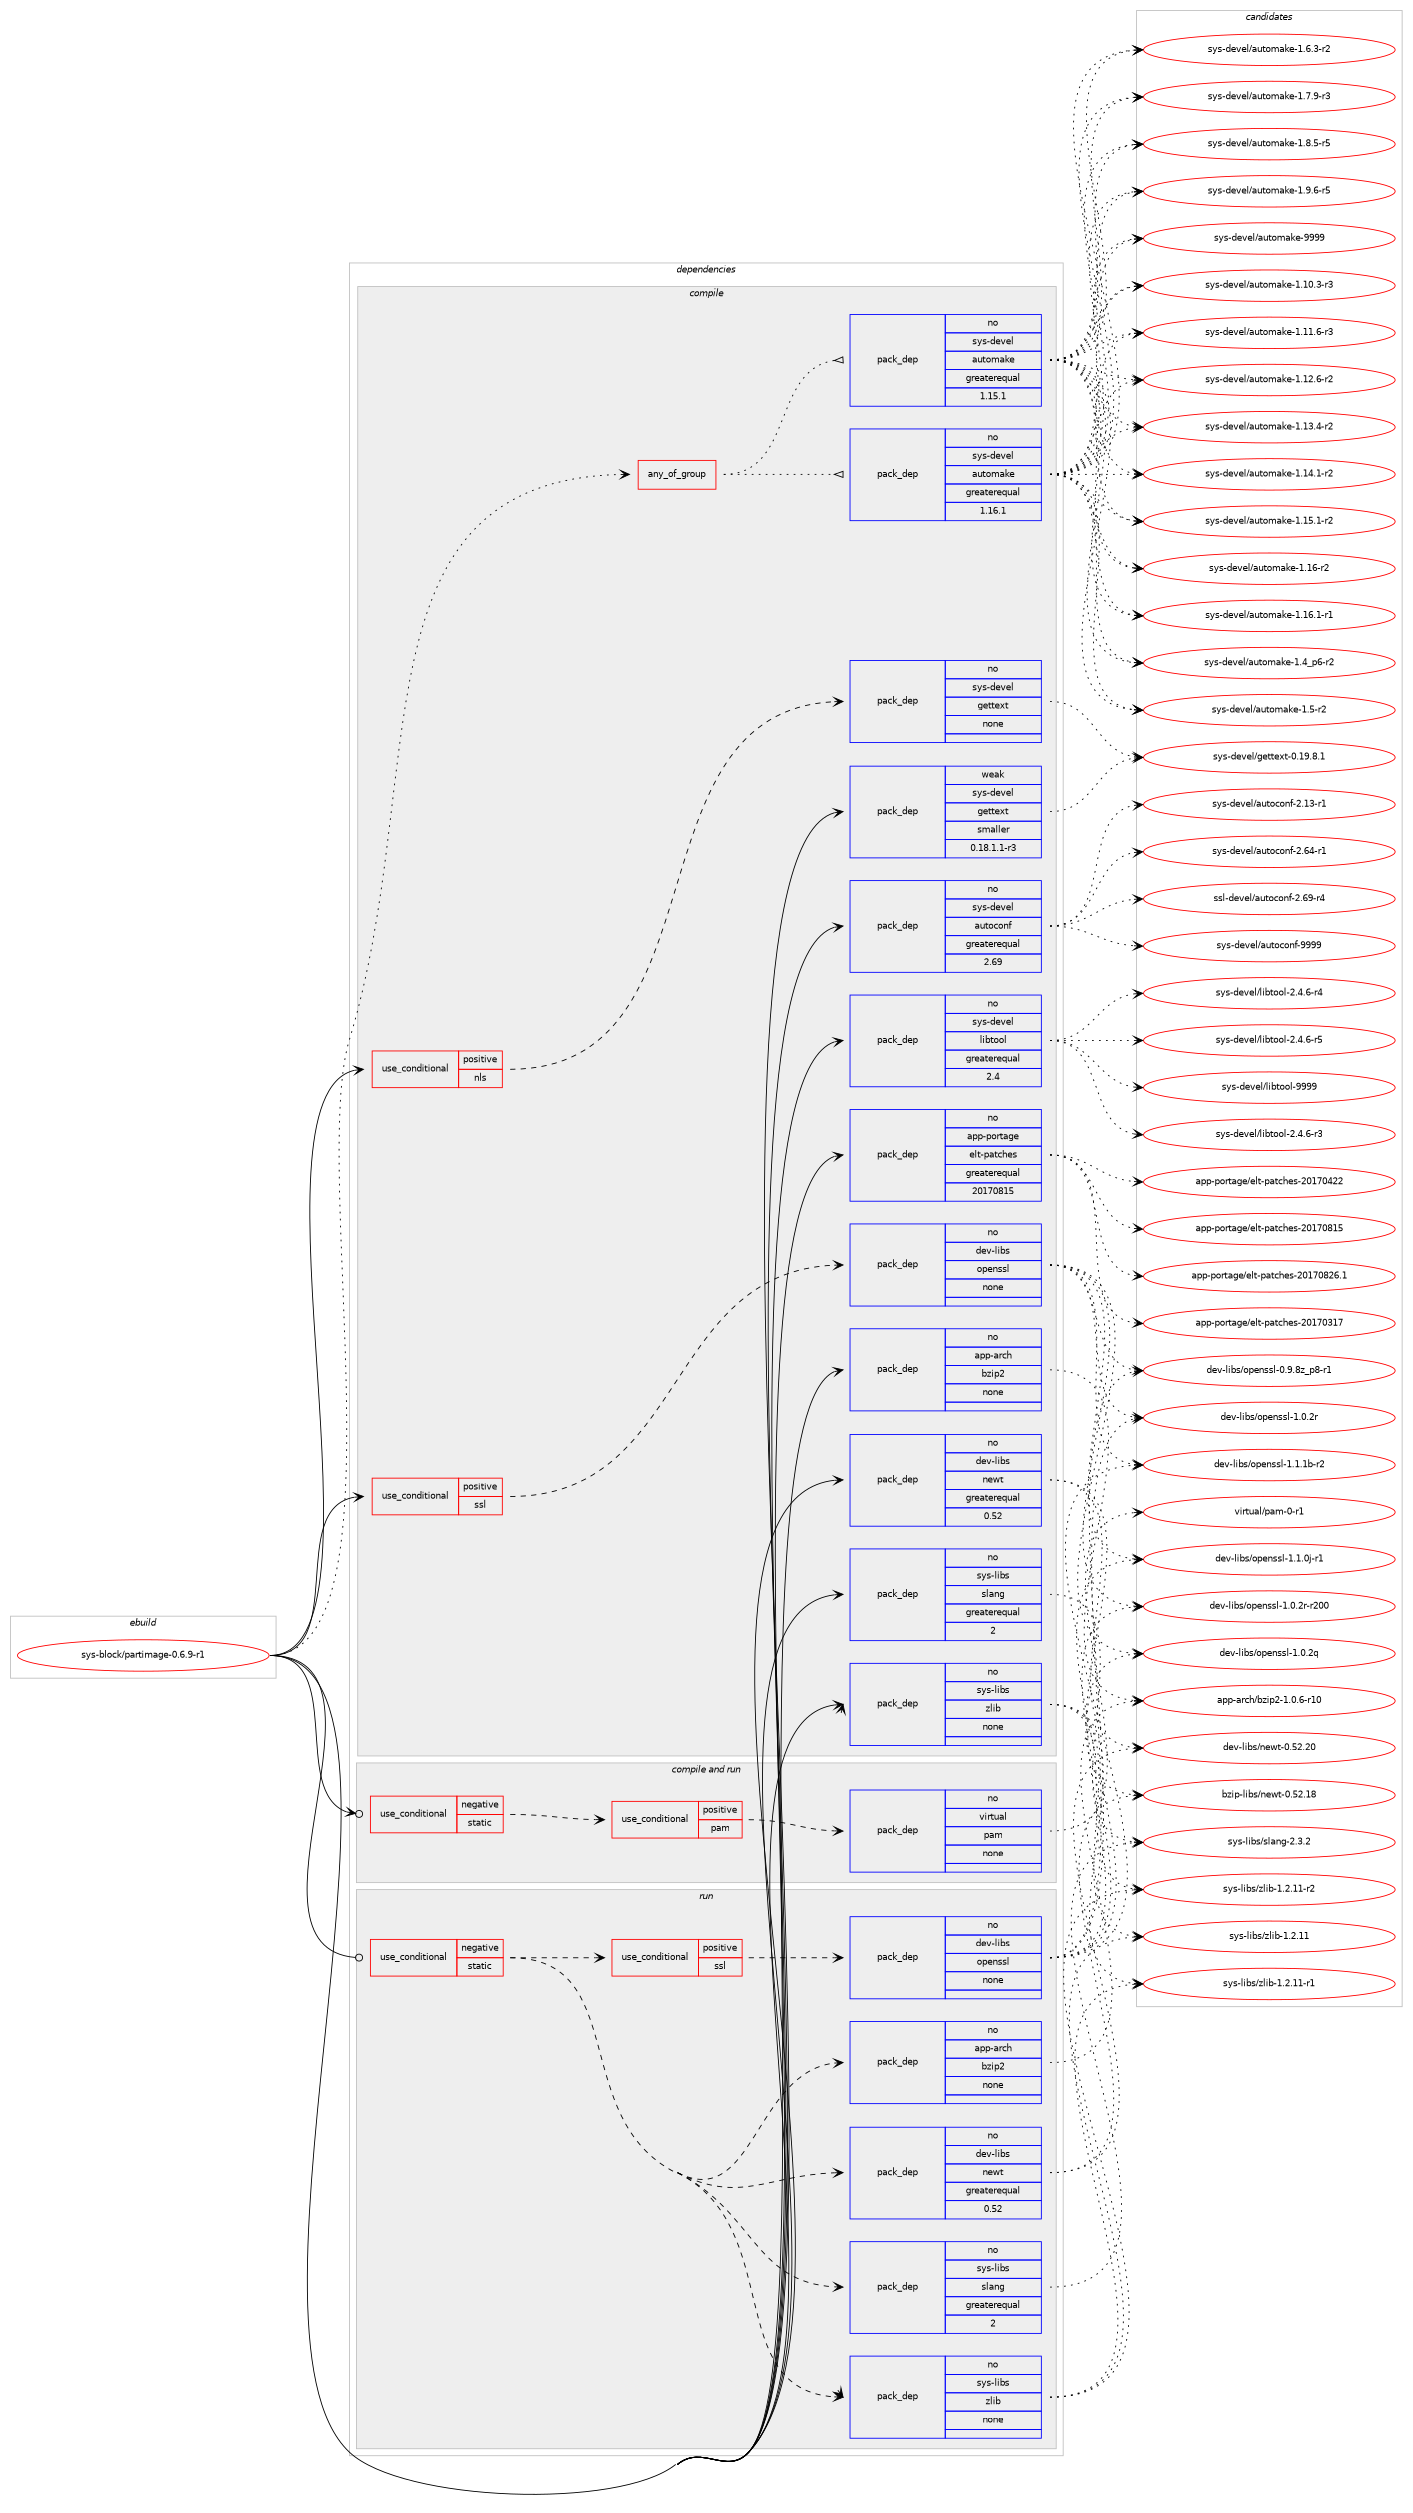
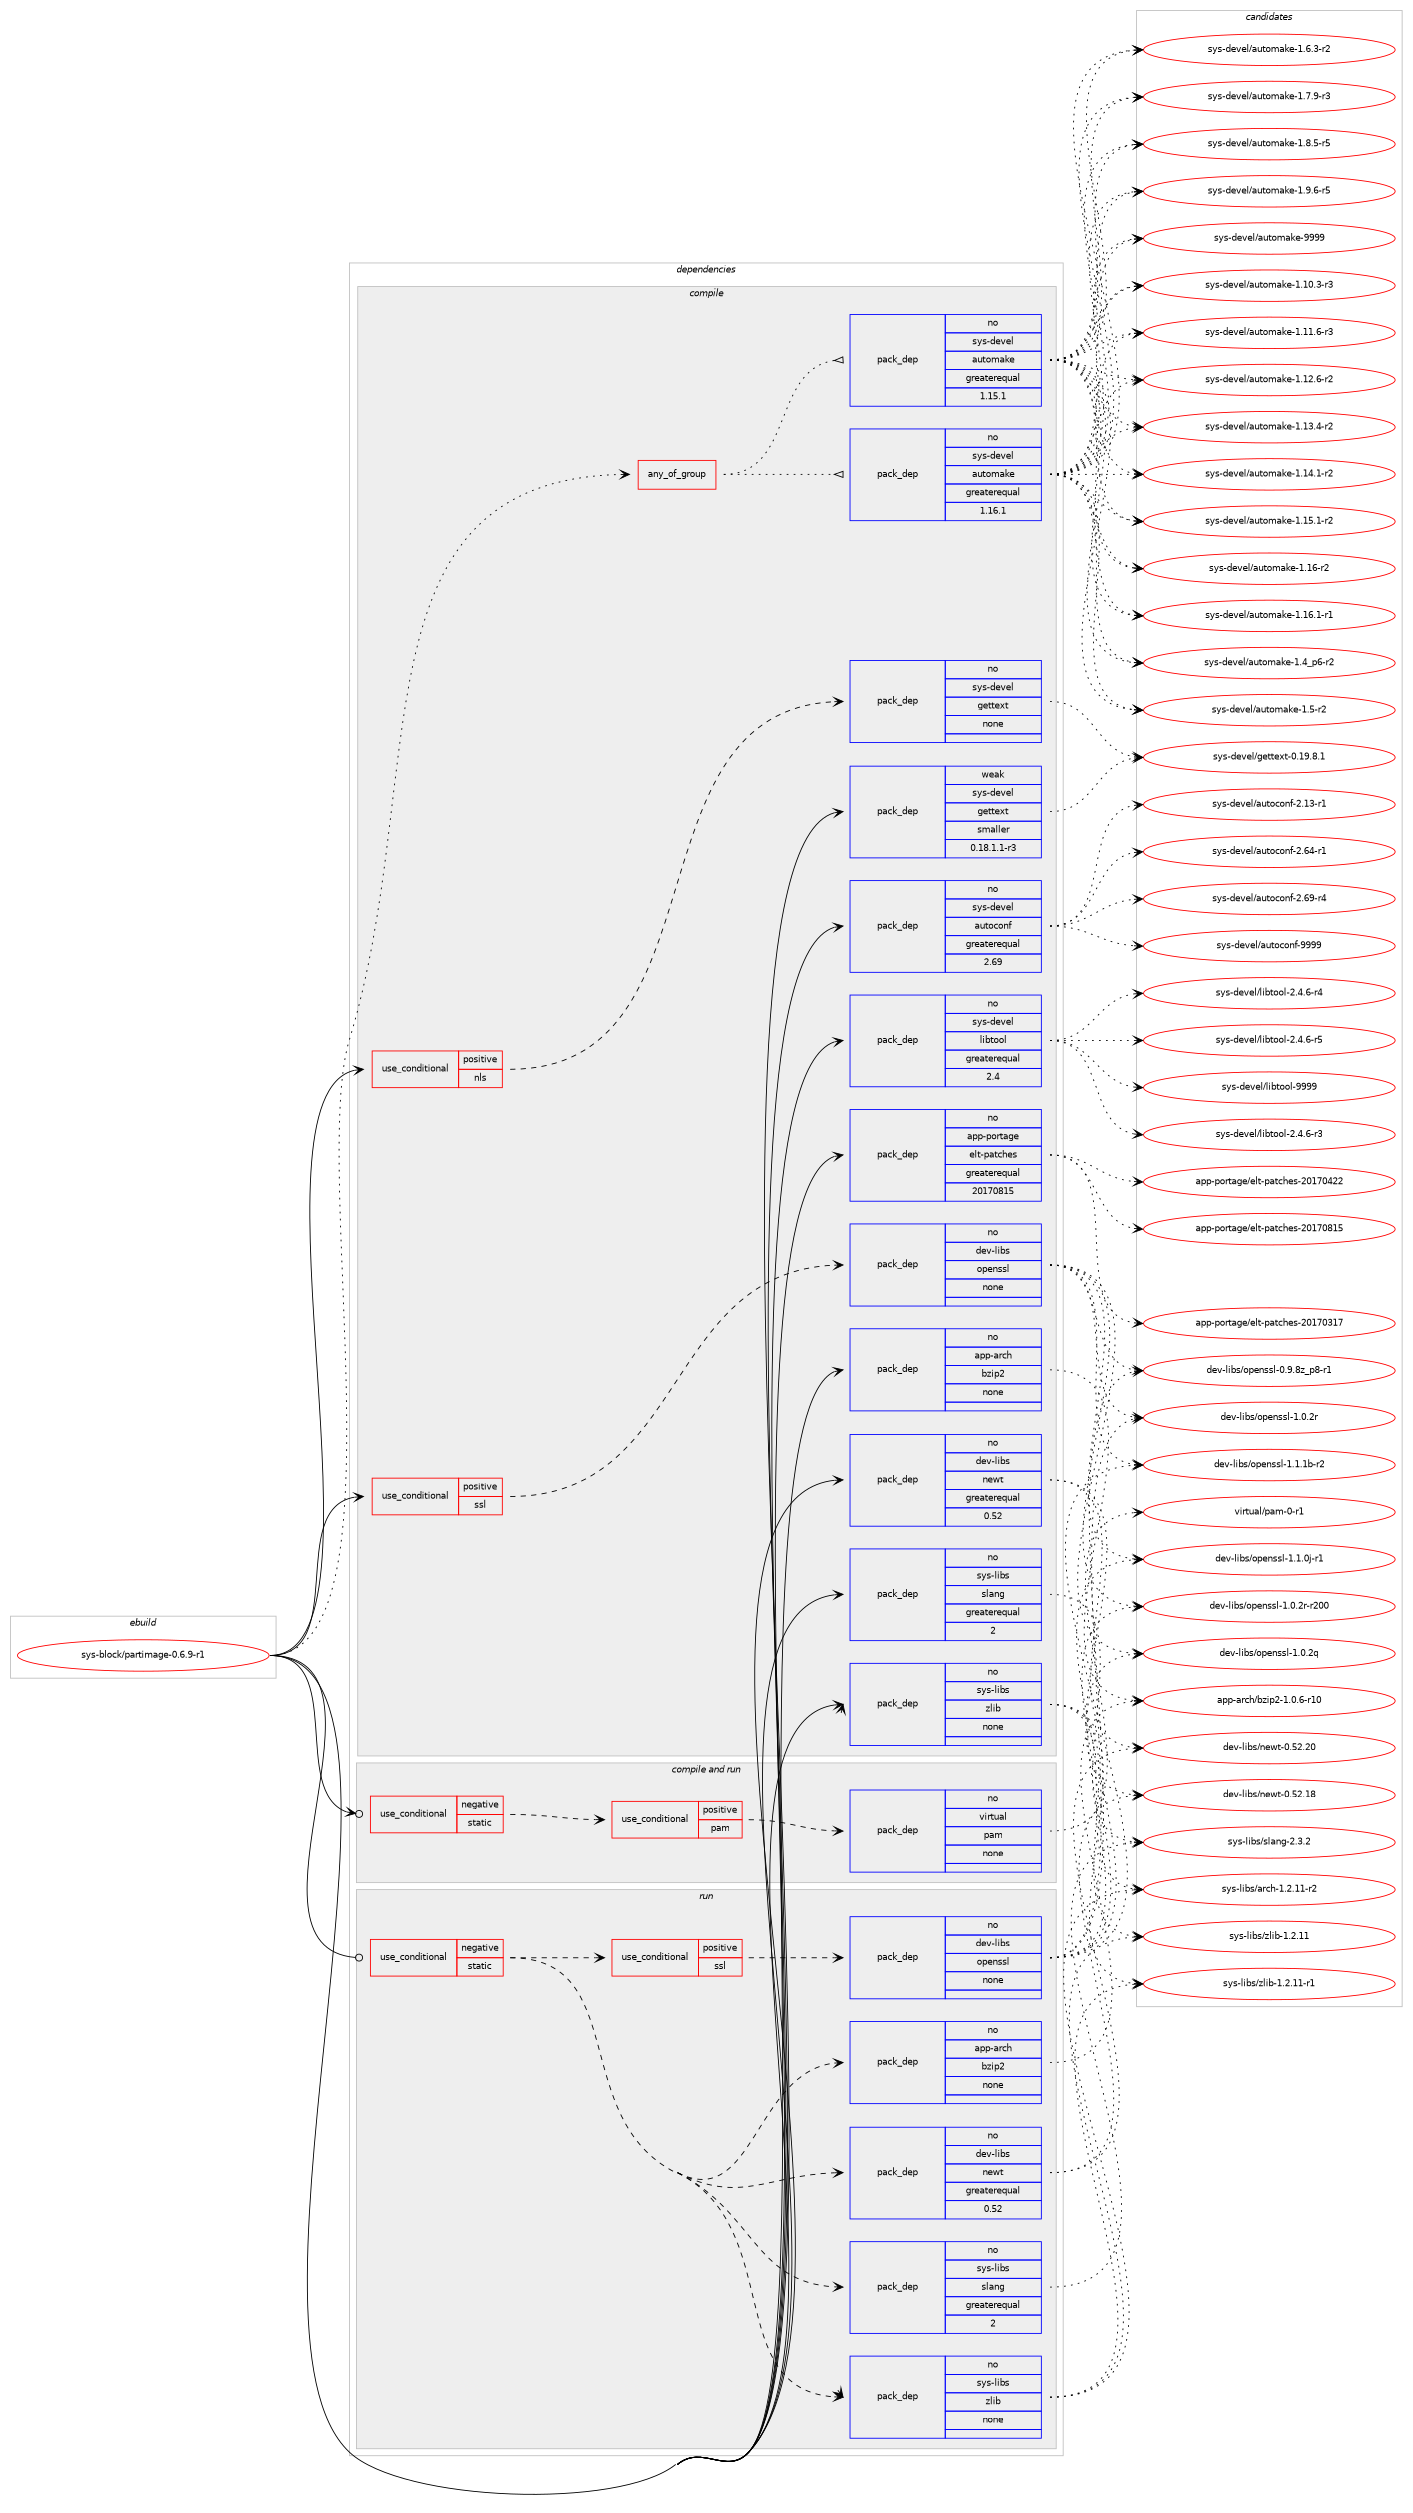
(1269, 899) -> (1269, 899)
(1269, 1276) -> none
(1269, 1795) -> (1269, 1795)
(1269, 1890) -> (1269, 1890)
